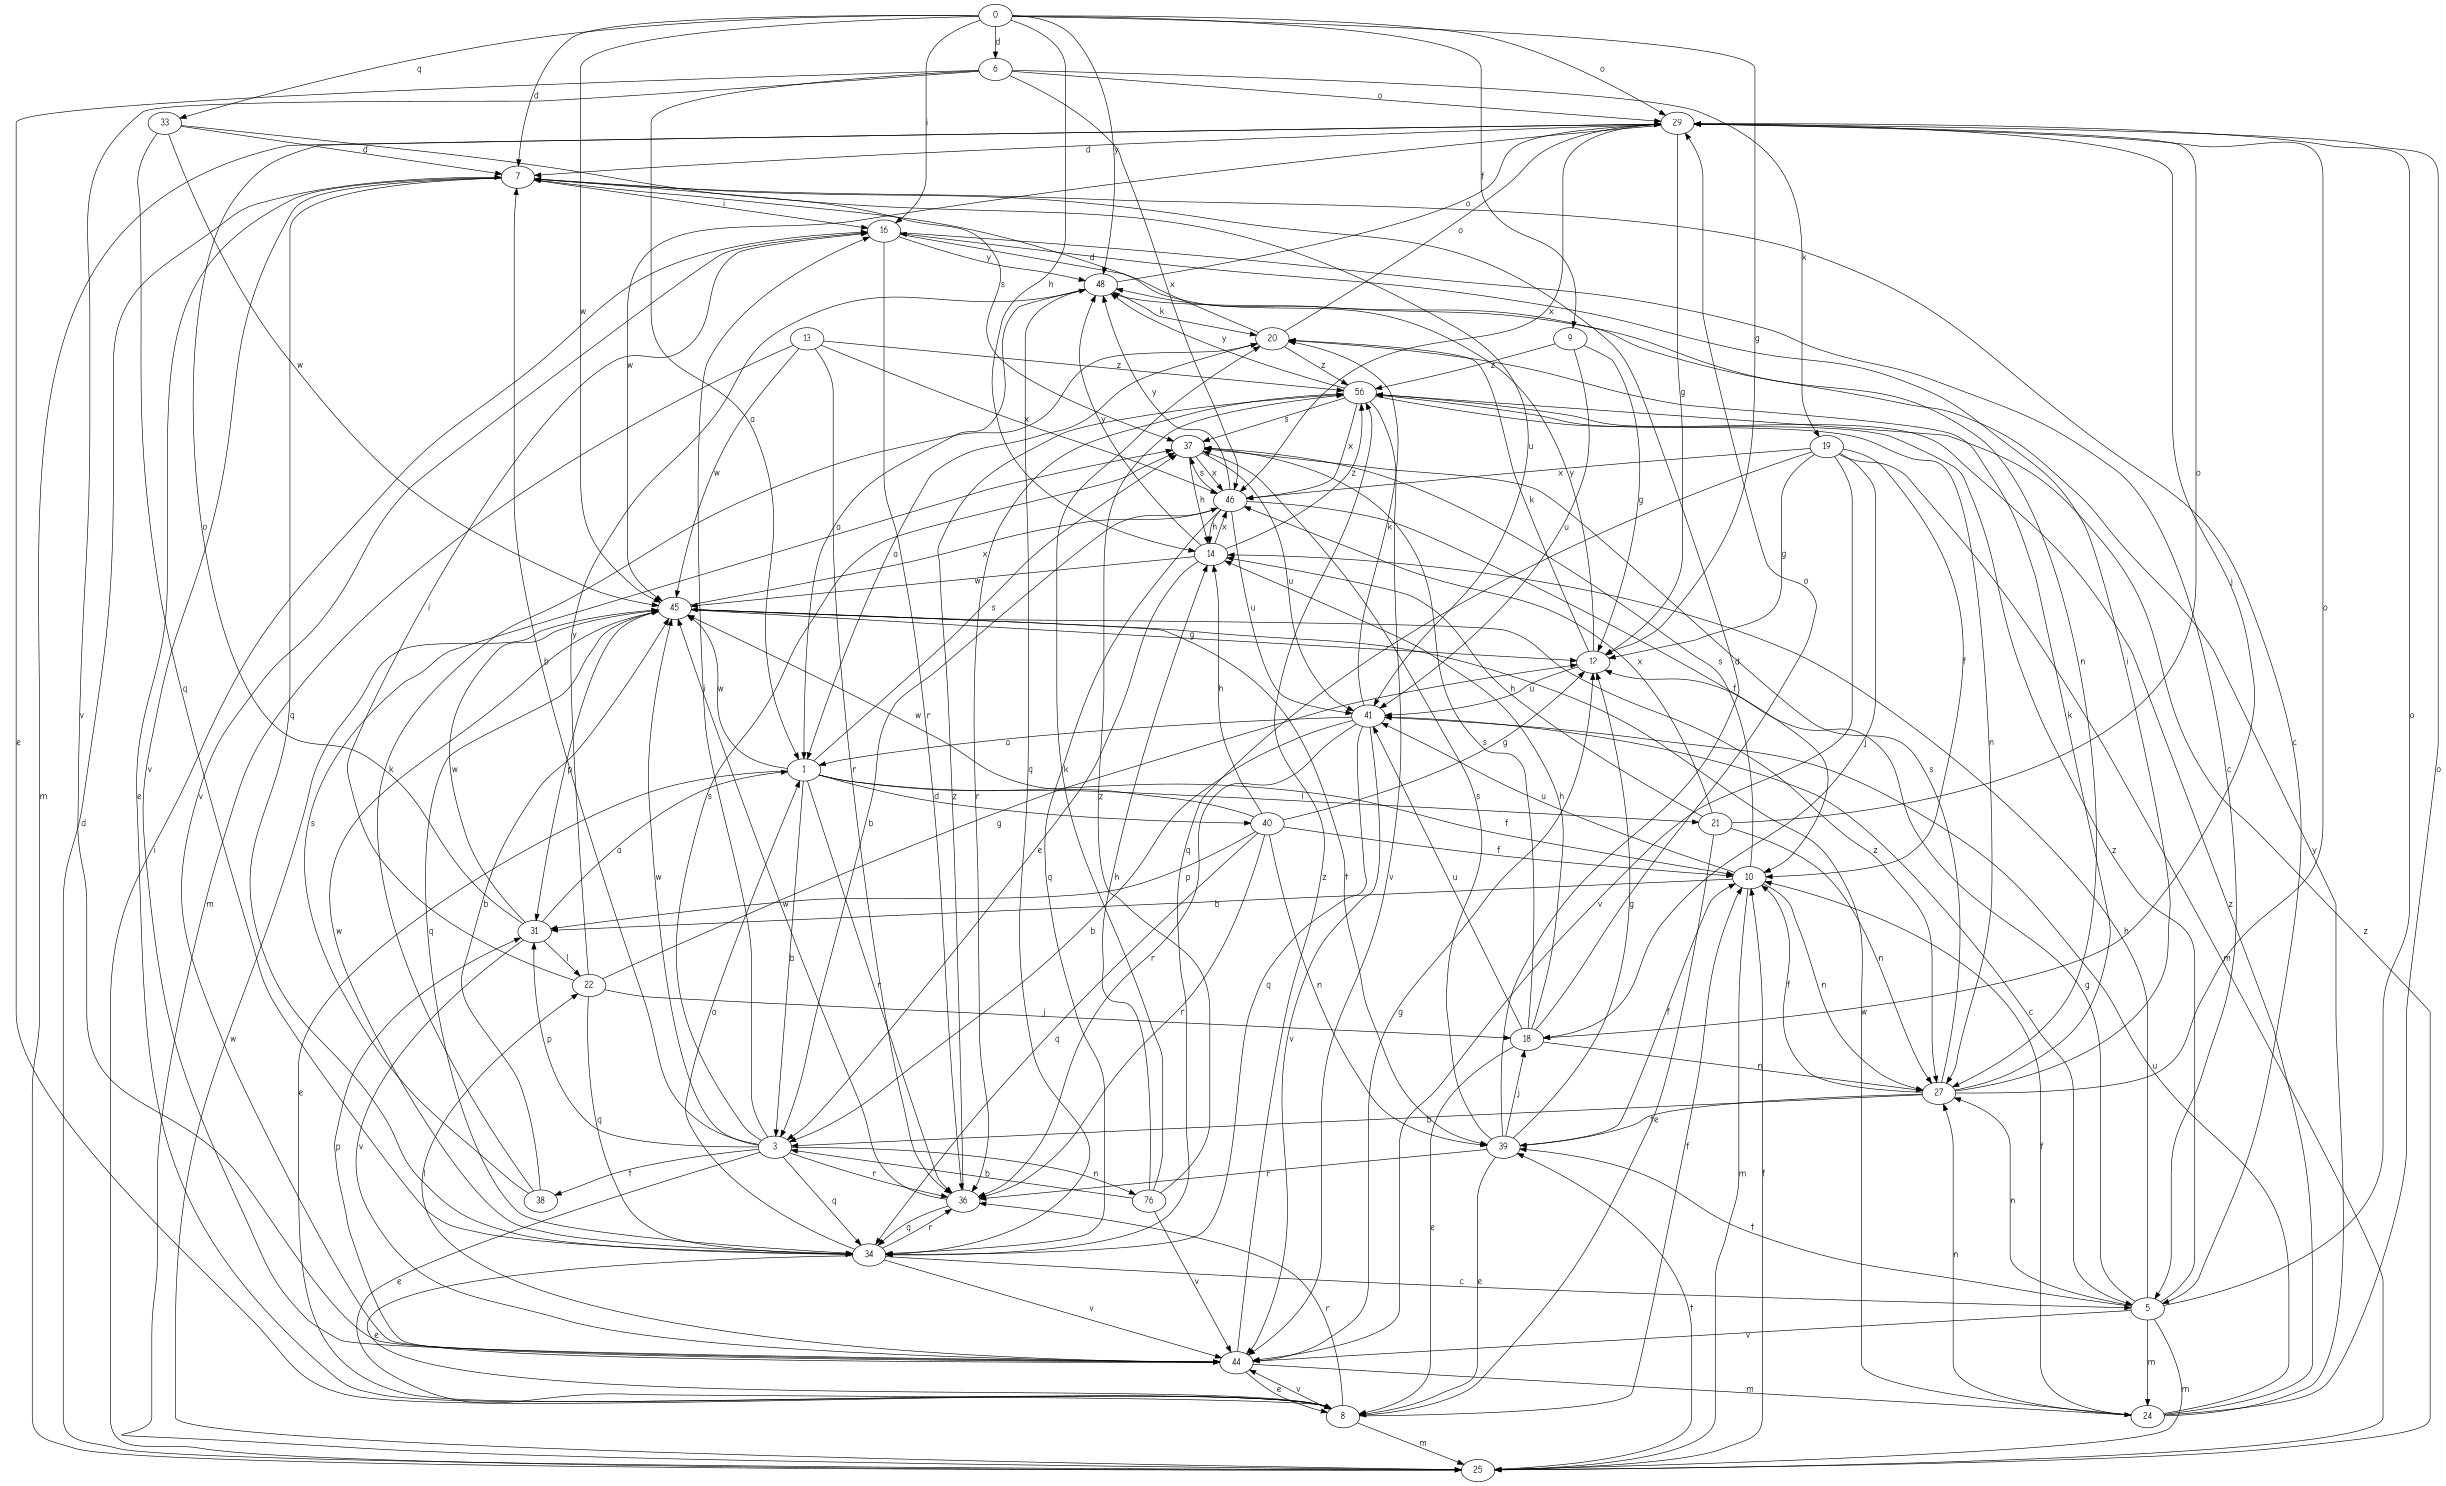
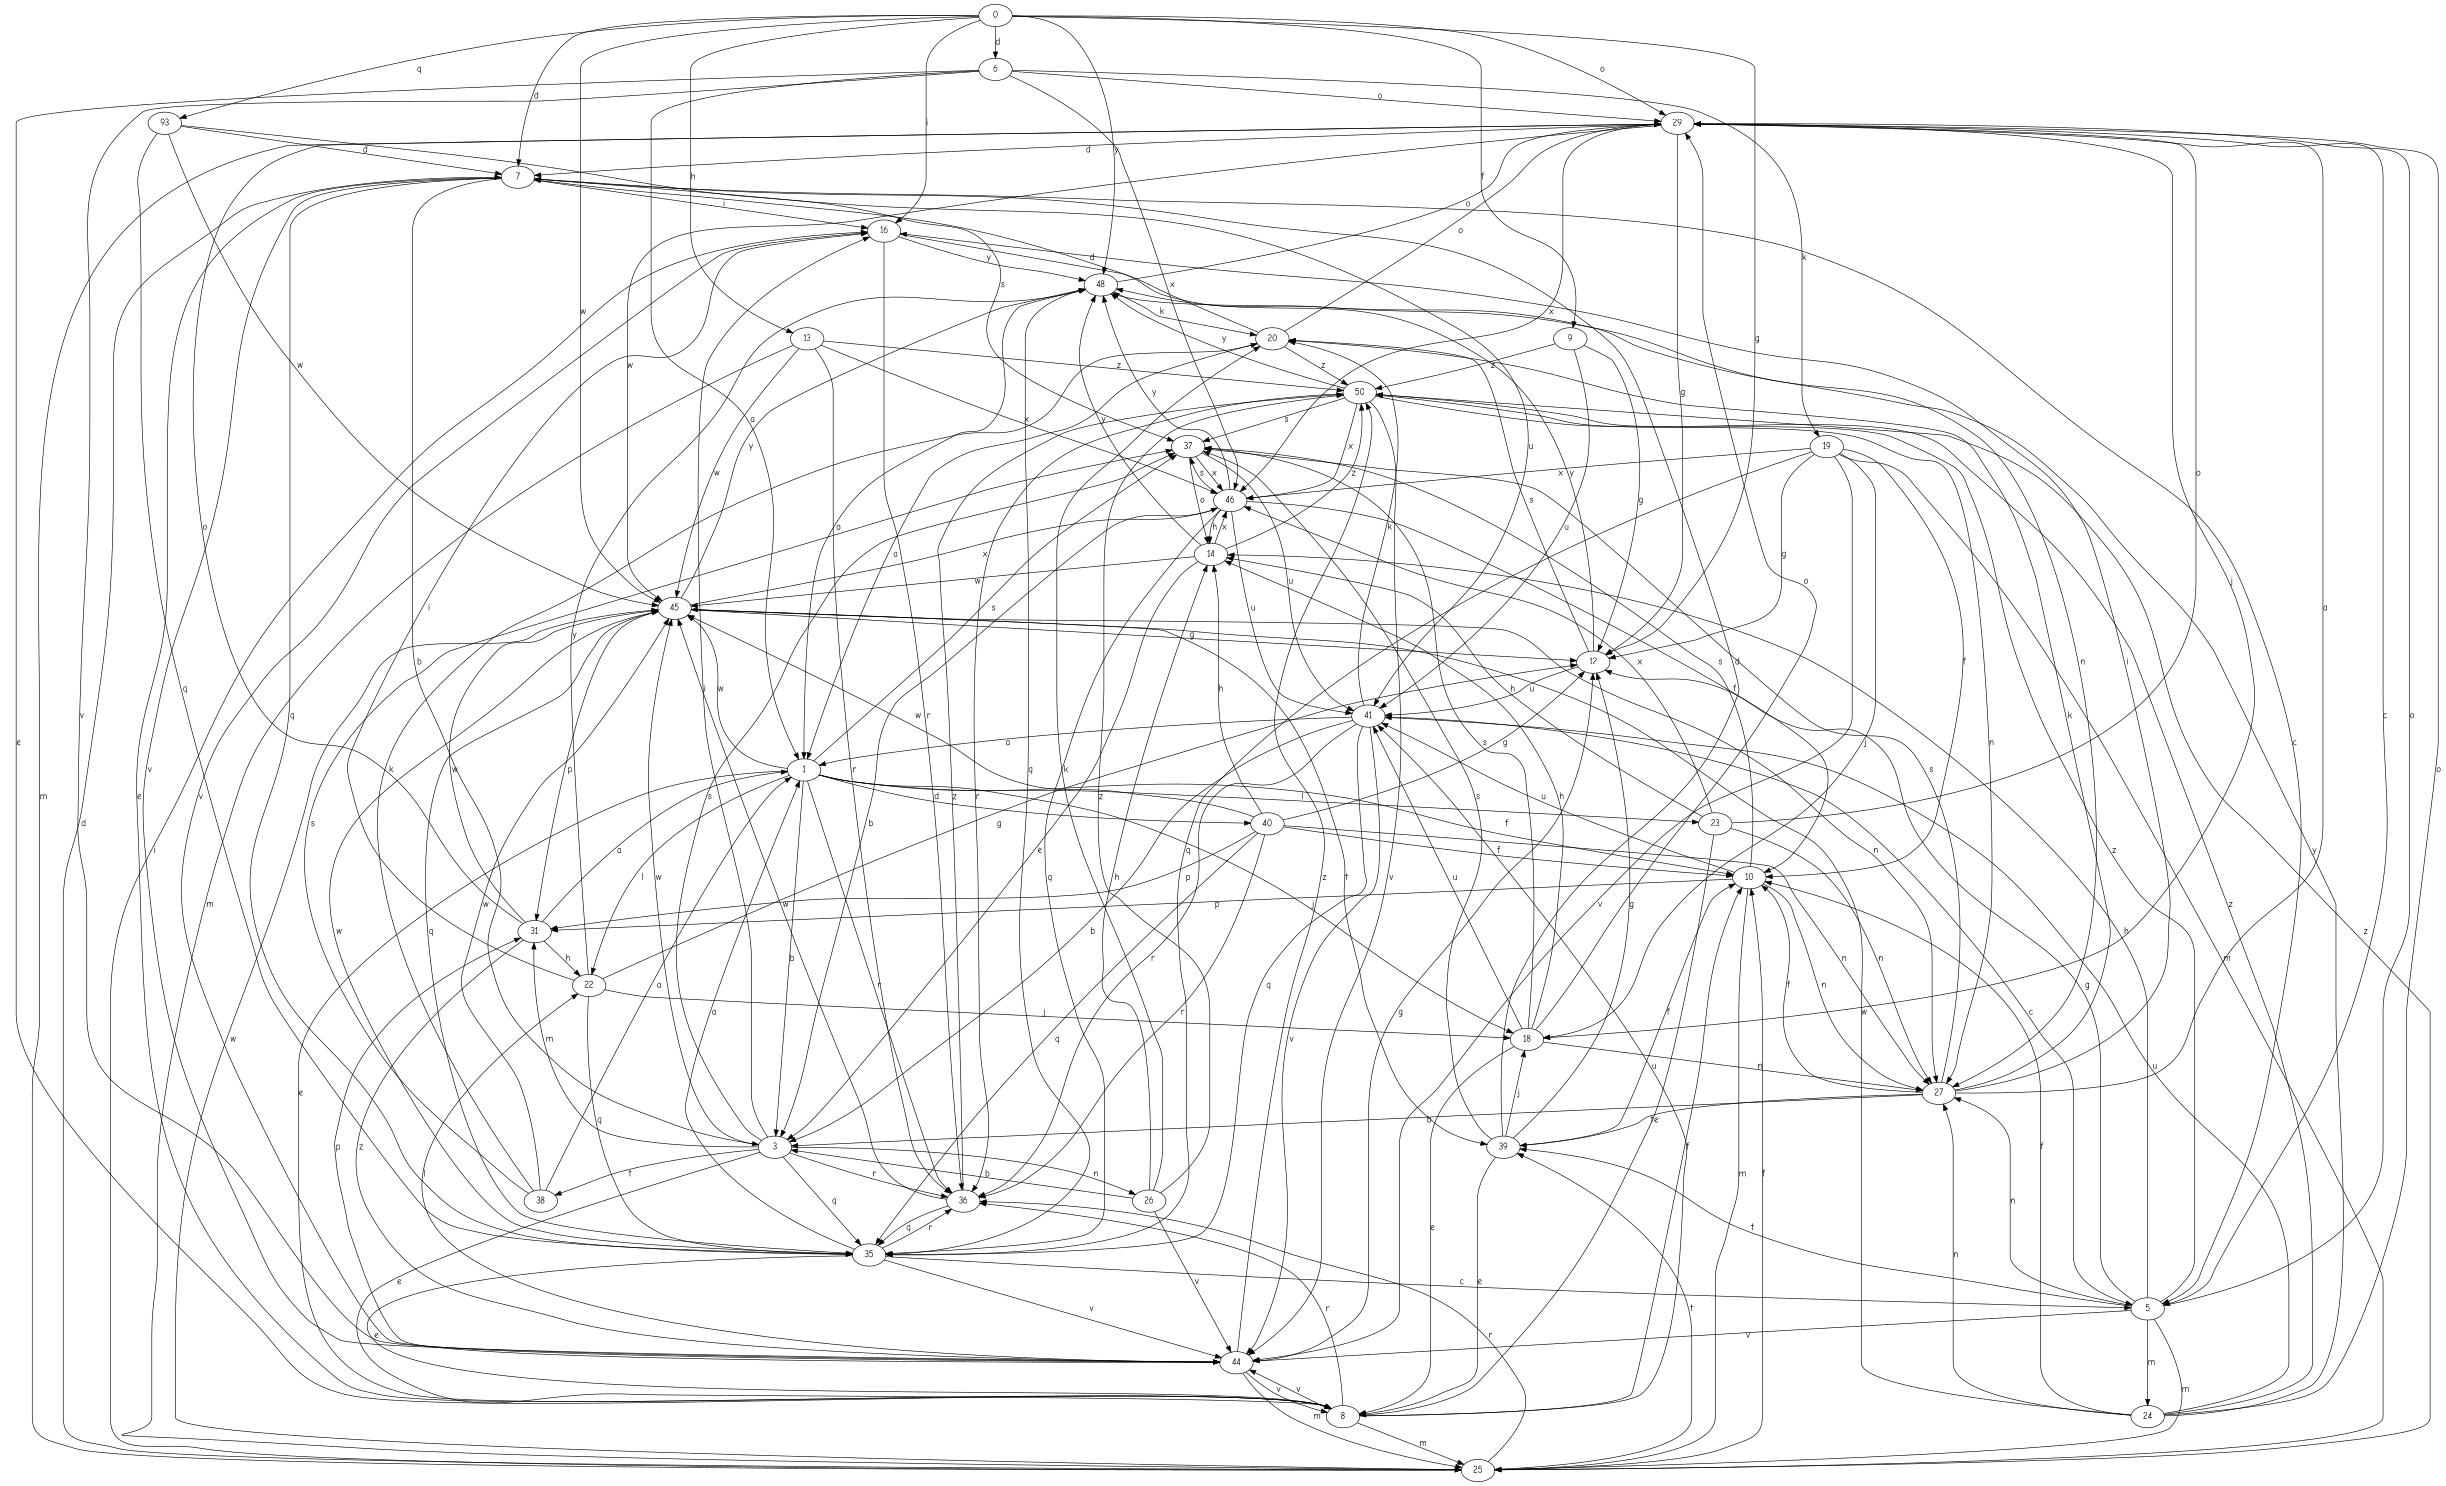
(165, 123) -> (165, 123)
(1004, 316) -> (691, 75)
none -> (825, 383)
(1942, 383) -> (2383, 417)
(1360, 393) -> (1360, 393)
(1202, 501) -> (1202, 501)
(1532, 501) -> (1532, 501)
(2325, 608) -> (2325, 608)
(558, 728) -> (434, 716)
(1715, 824) -> (1715, 824)
none -> (1168, 835)
none -> (664, 845)
(1876, 851) -> (1876, 851)
(486, 905) -> (486, 905)
(1217, 905) -> (1217, 905)
(568, 959) -> (568, 959)
none -> (655, 978)
(1327, 1018) -> (1622, 852)
(549, 1039) -> (549, 1039)
(361, 1147) -> (361, 1147)
none -> (1687, 1156)
(1237, 1174) -> (1333, 1266)
(1149, 1201) -> (1149, 1201)
(869, 1255) -> (869, 1255)
(1667, 1388) -> (1340, 1438)
(1279, 1390) -> (1279, 1390)
